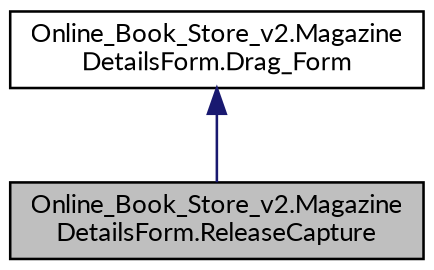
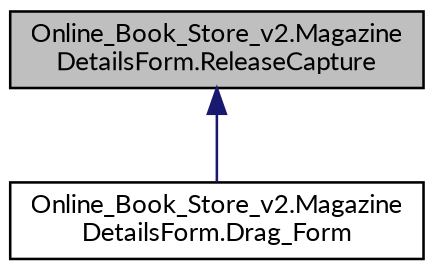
(217, 148) -> (217, 148)
